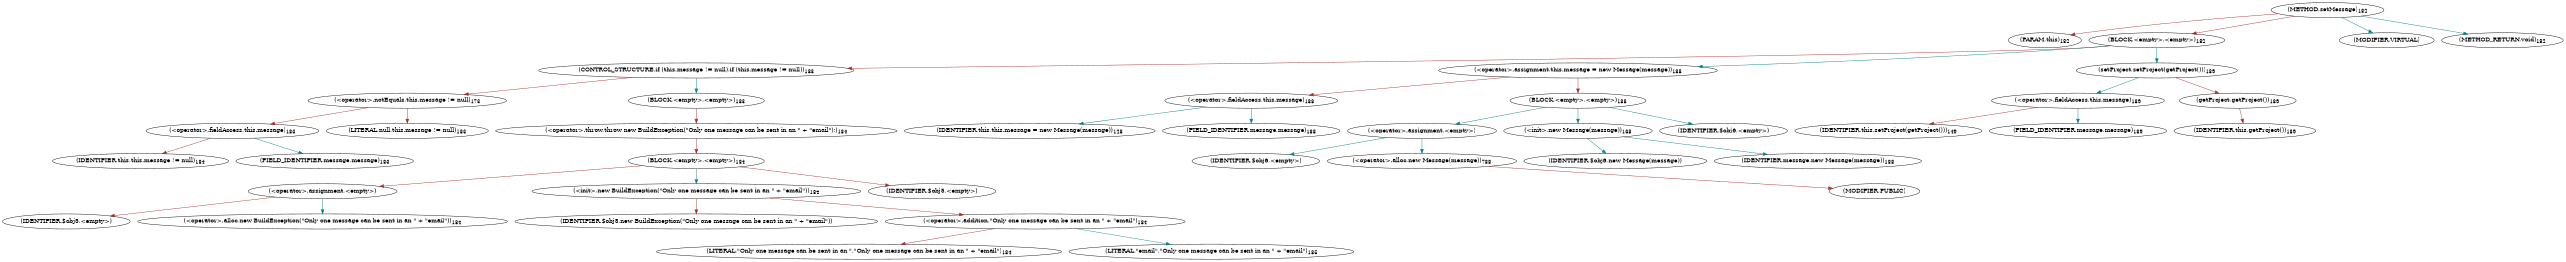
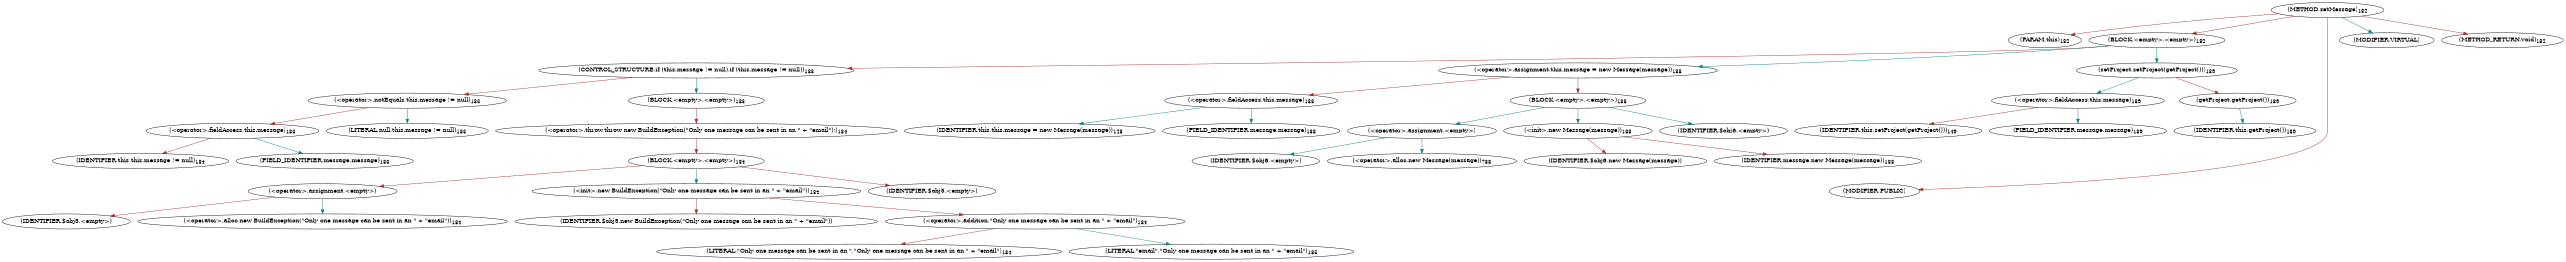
(2412, 25) -> (2412, 25)
(475, 100) -> (475, 100)
(407, 114) -> (407, 114)
(2241, 114) -> (2241, 114)
(1595, 145) -> (1595, 145)
(1693, 145) -> (1693, 145)
(1658, 178) -> (2186, 172)
